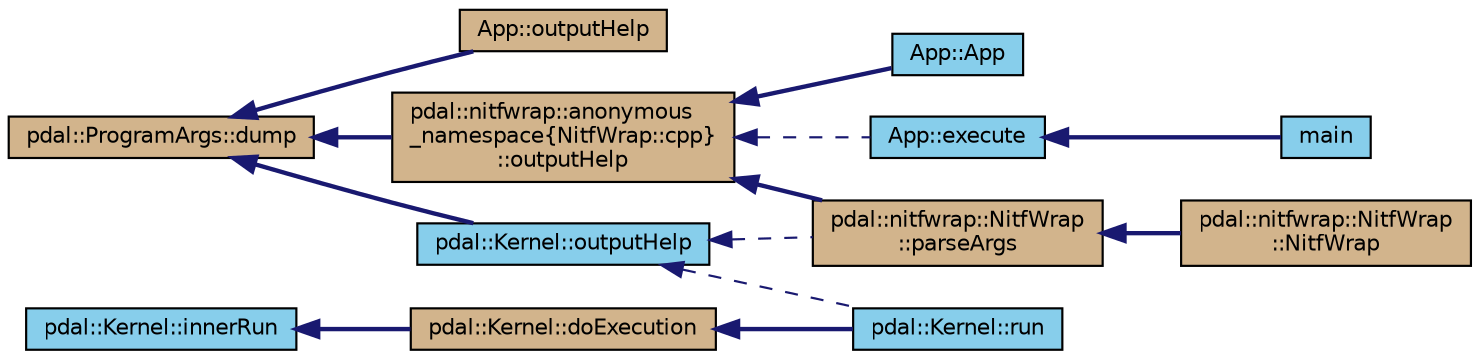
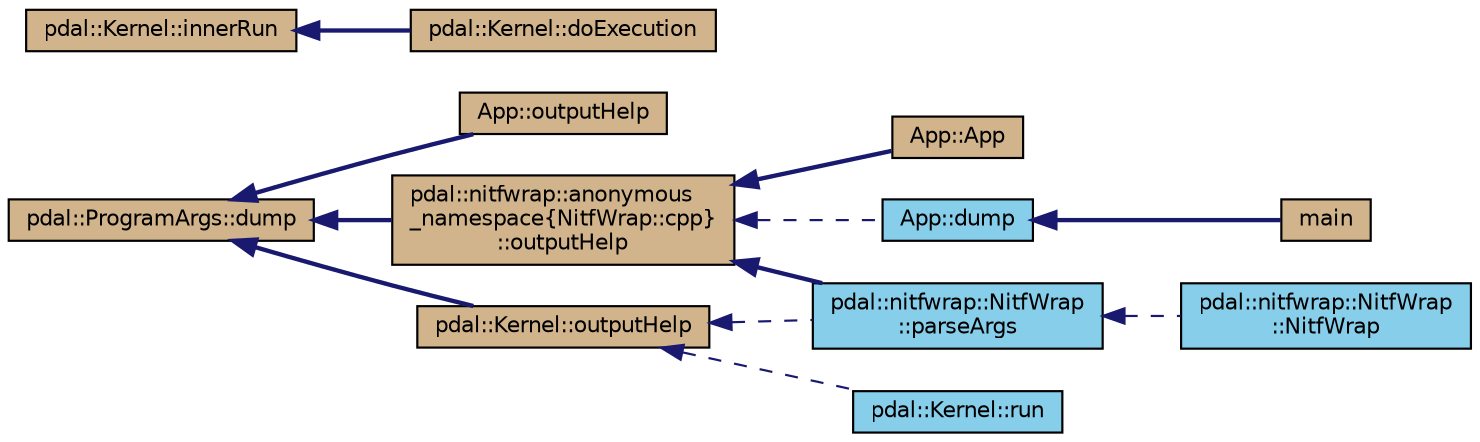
(958, 54) -> (958, 137)
(958, 137) -> (958, 220)
(1326, 137) -> (1326, 220)
(958, 233) -> (958, 316)
(1153, 233) -> (1153, 316)
(1326, 233) -> (1326, 316)
(563, 244) -> (563, 327)
(161, 329) -> (161, 31)
(796, 329) -> none
